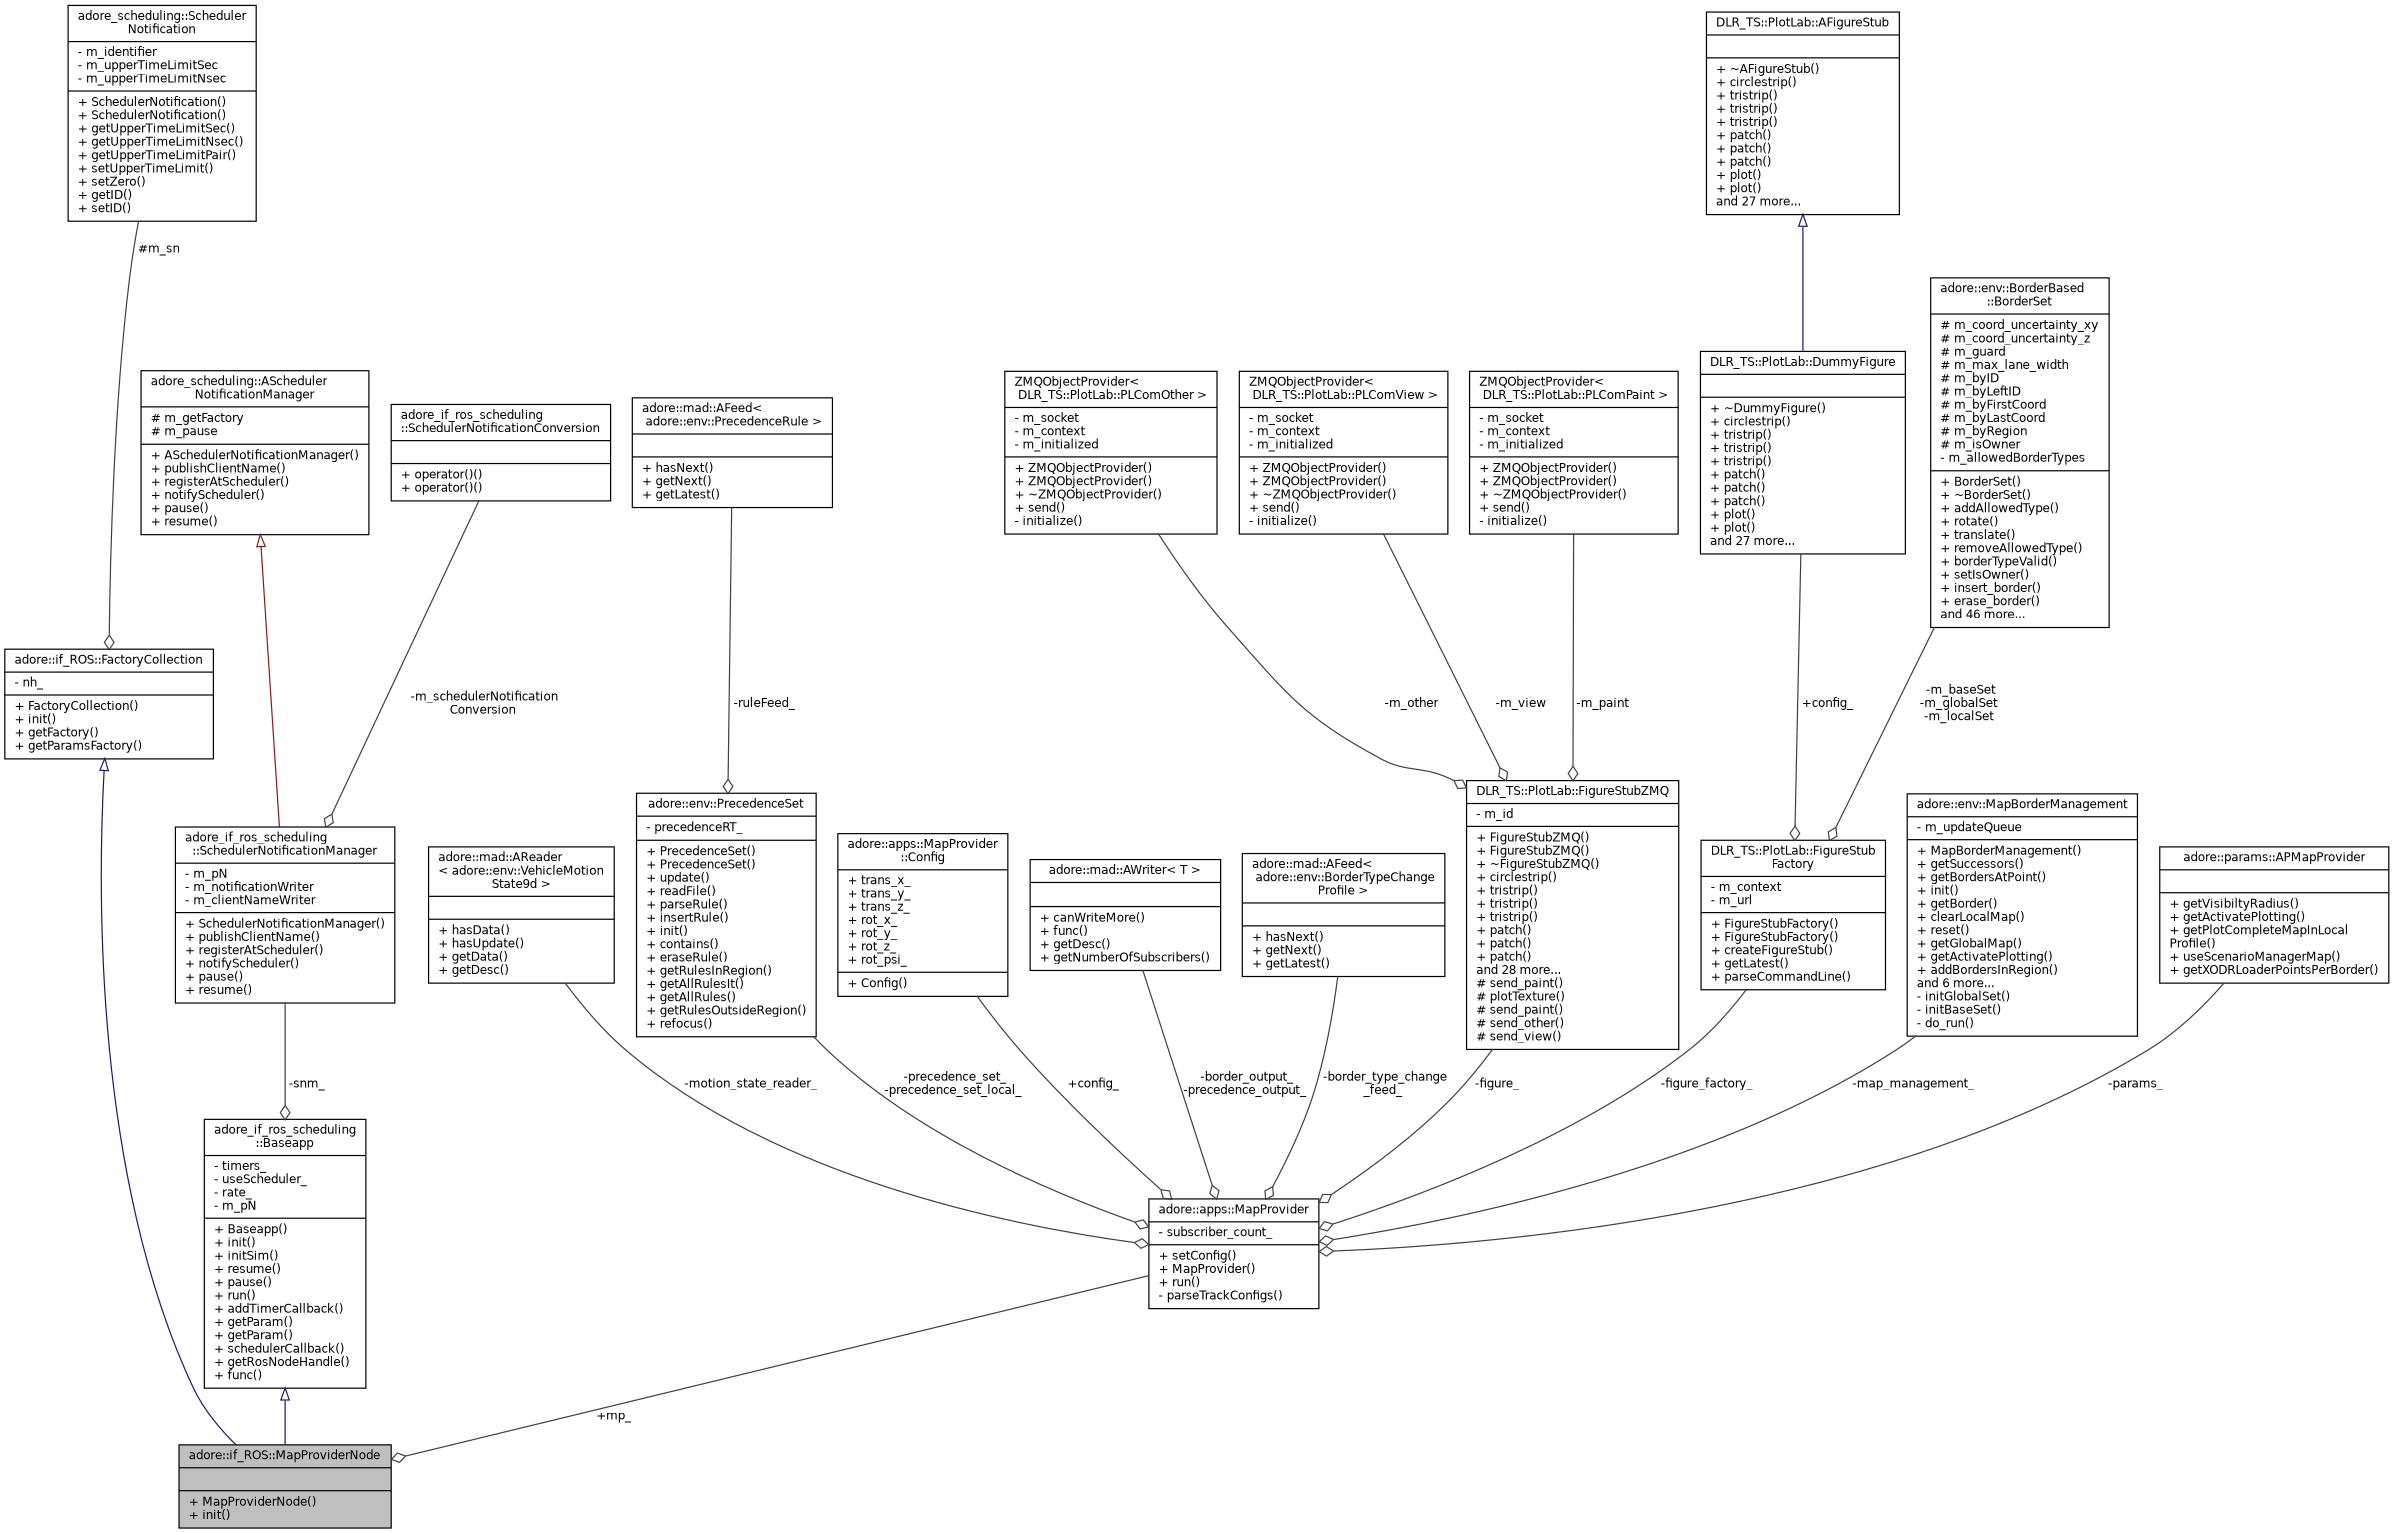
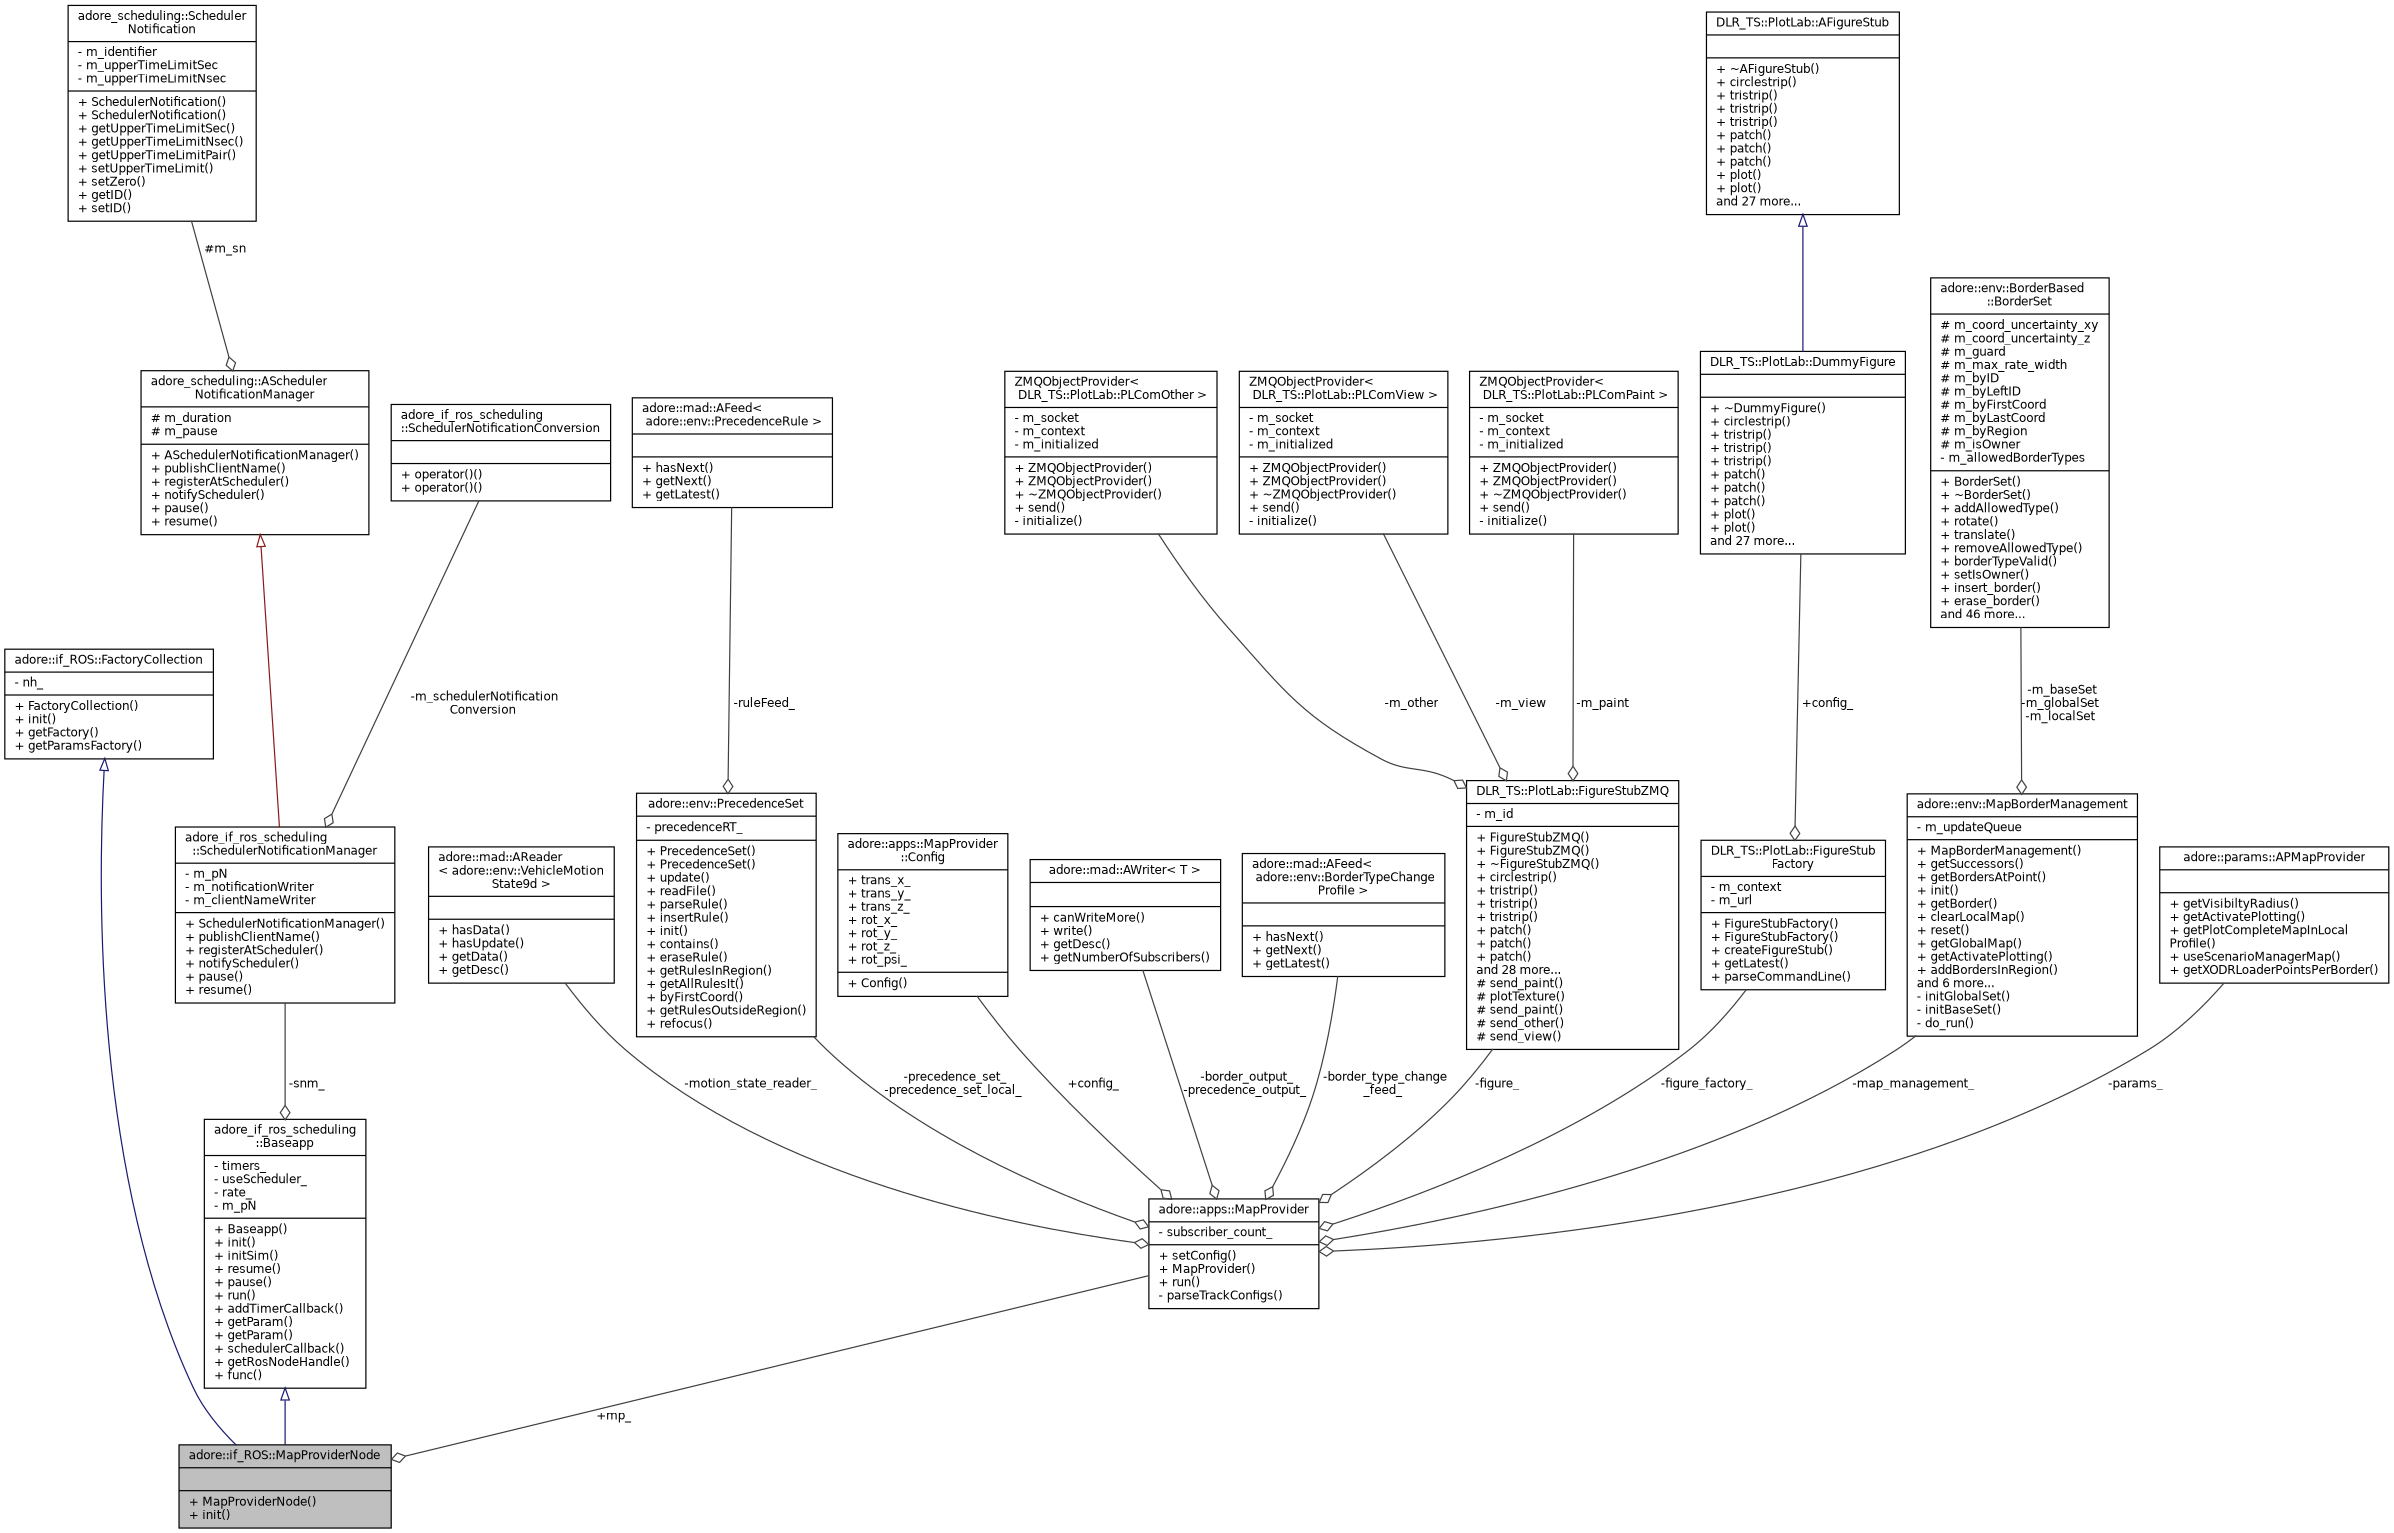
(2005, 365) -> (2004, 365)
(198, 418) -> (191, 418)
(116, 427) -> (210, 289)
(1885, 727) -> (2021, 703)
(1064, 931) -> (1066, 931)
(691, 998) -> (695, 998)
